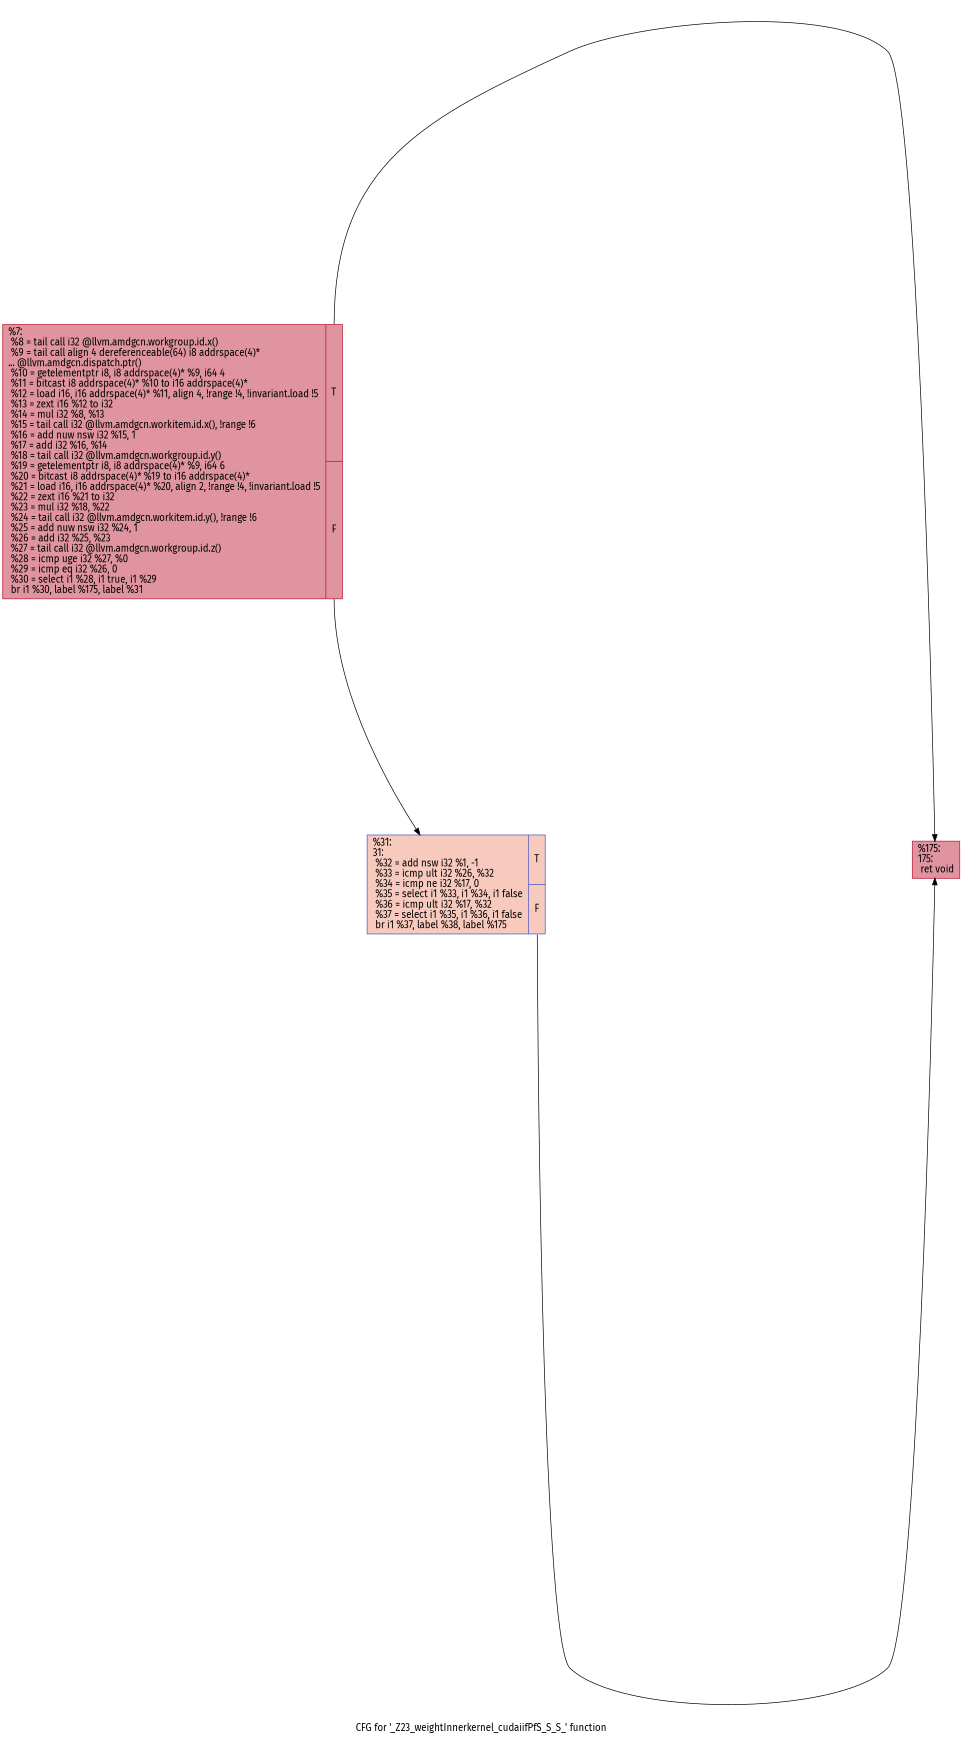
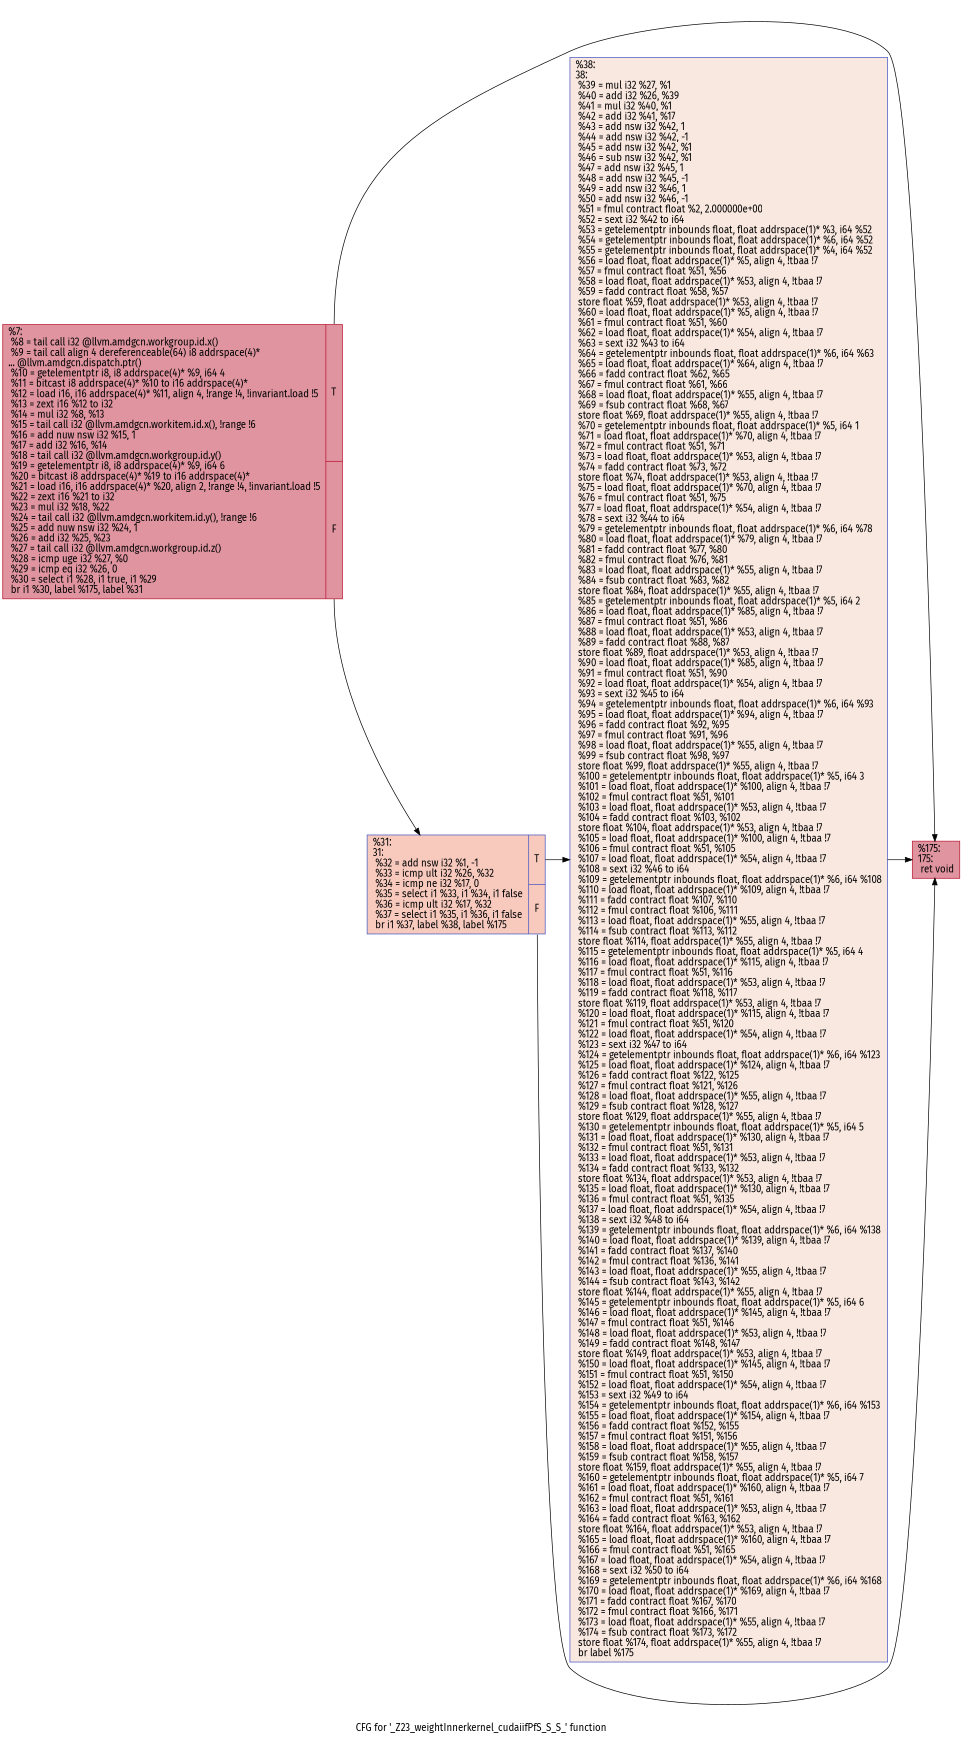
none -> (729, 860)
